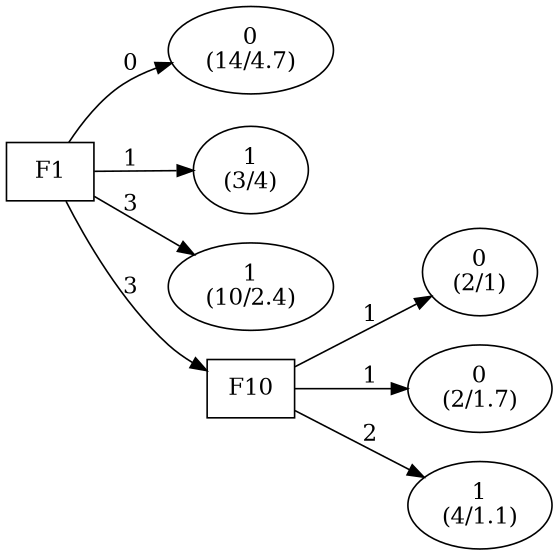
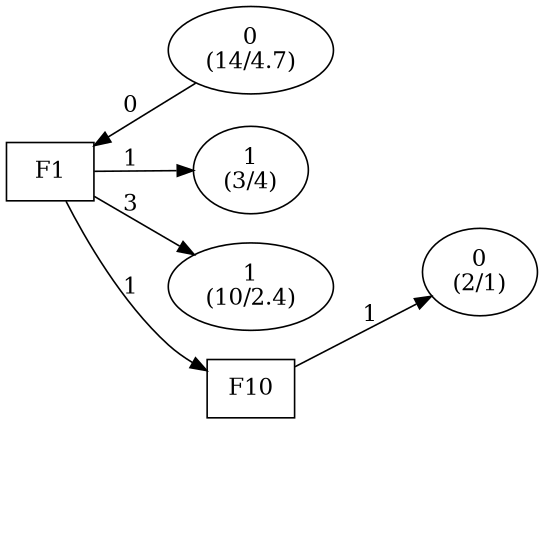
(106, 98) -> (152, 110)
(131, 287) -> (131, 287)
(480, 389) -> none
(480, 505) -> none
